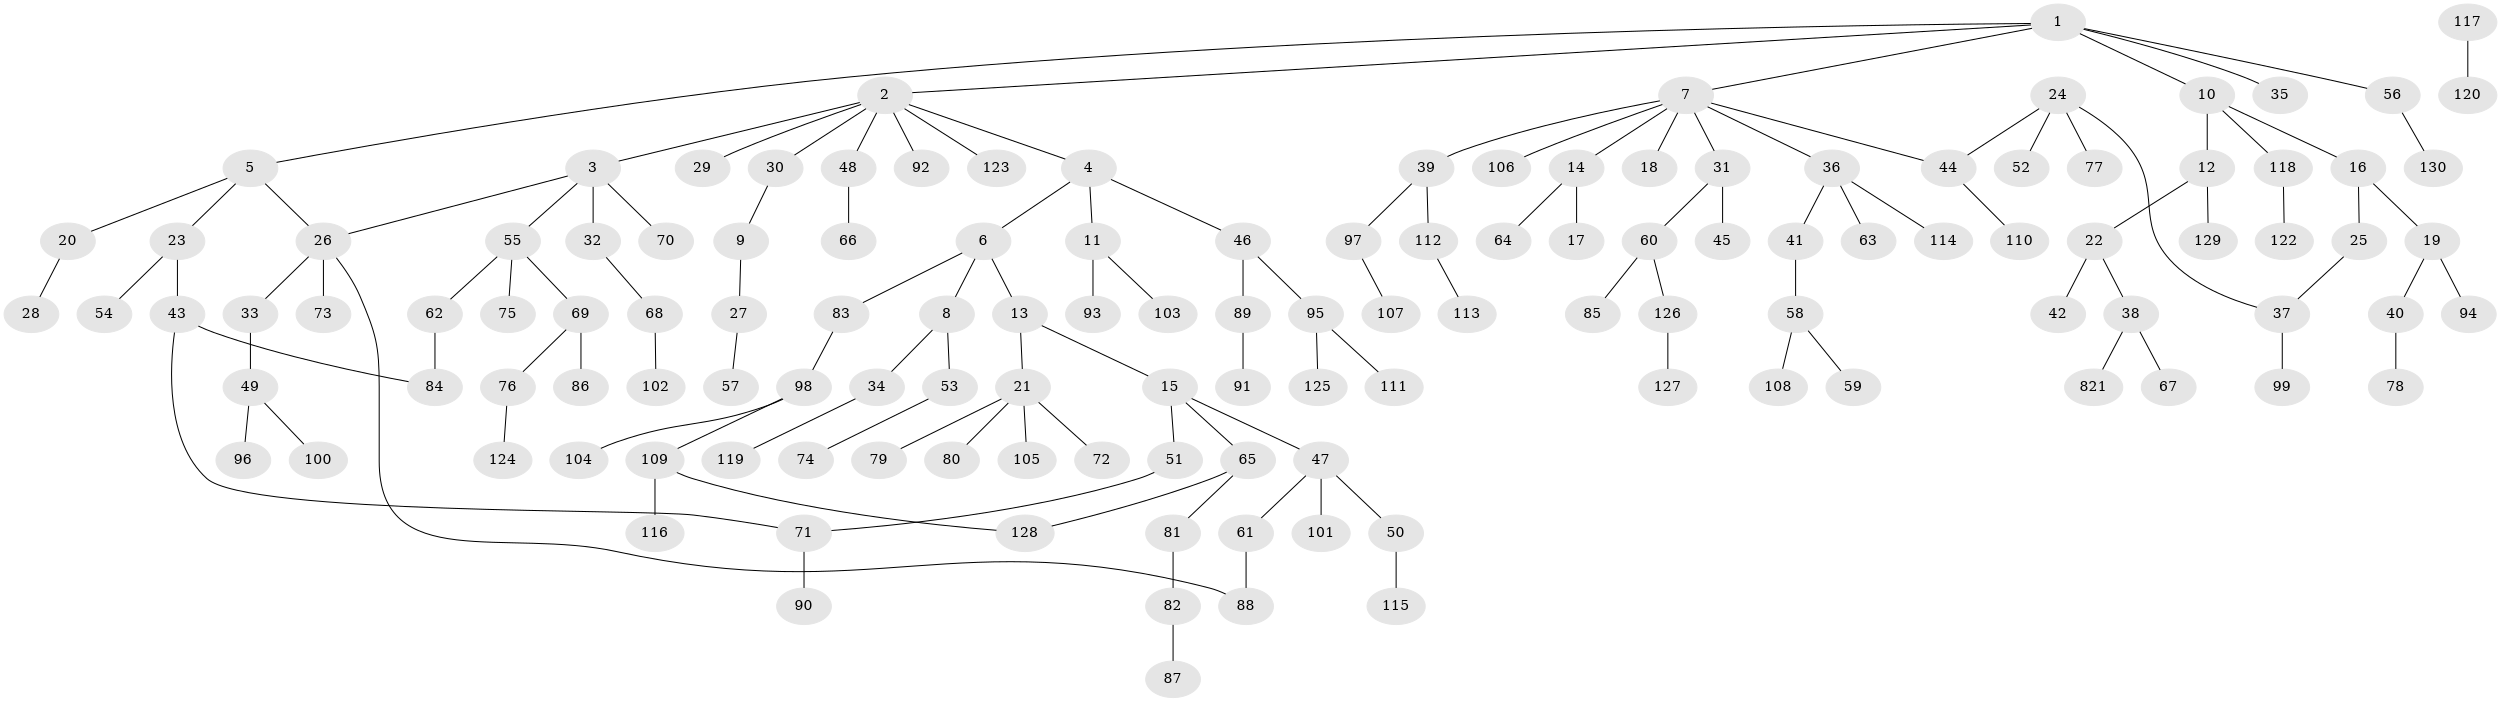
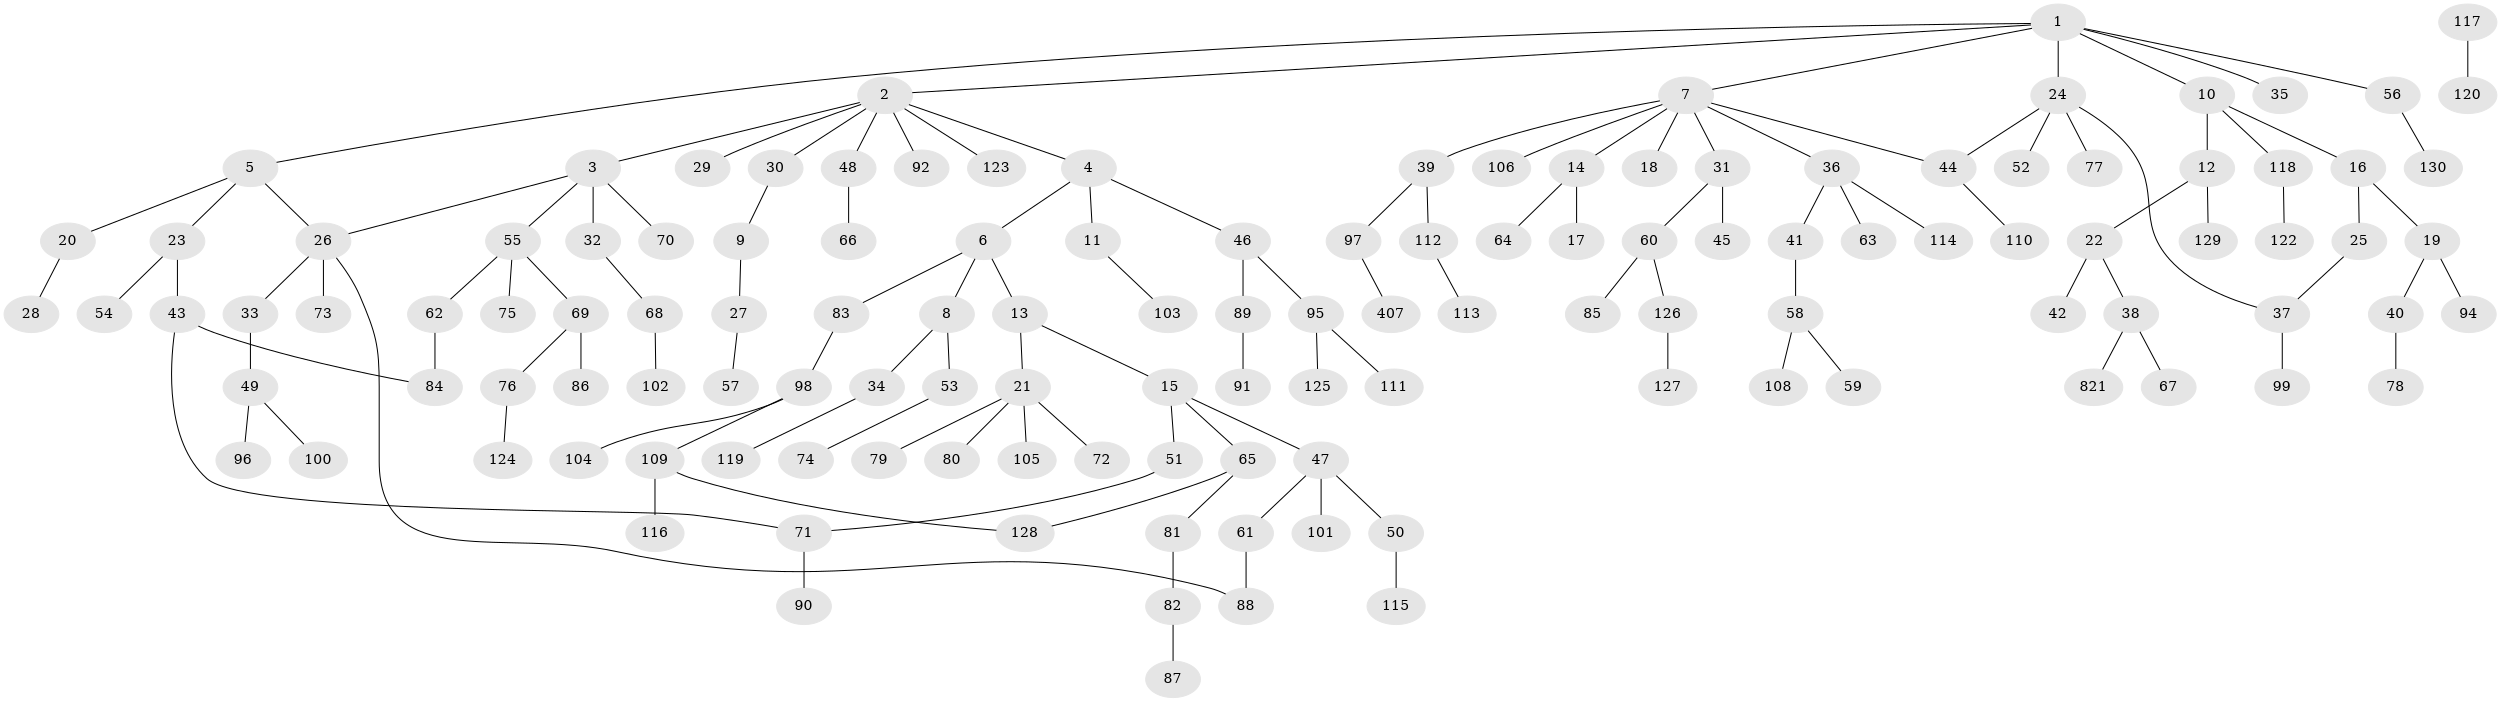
none -> (2058, 59)
(1093, 314) -> none
(1391, 314) -> (1391, 314)
